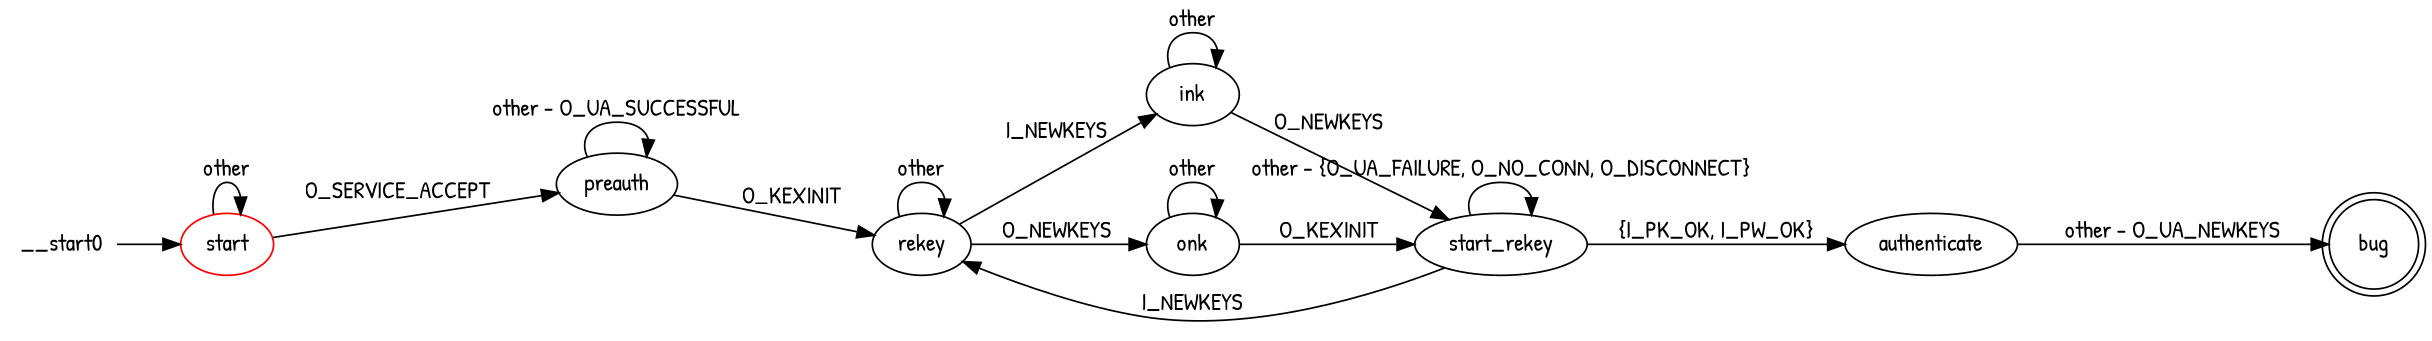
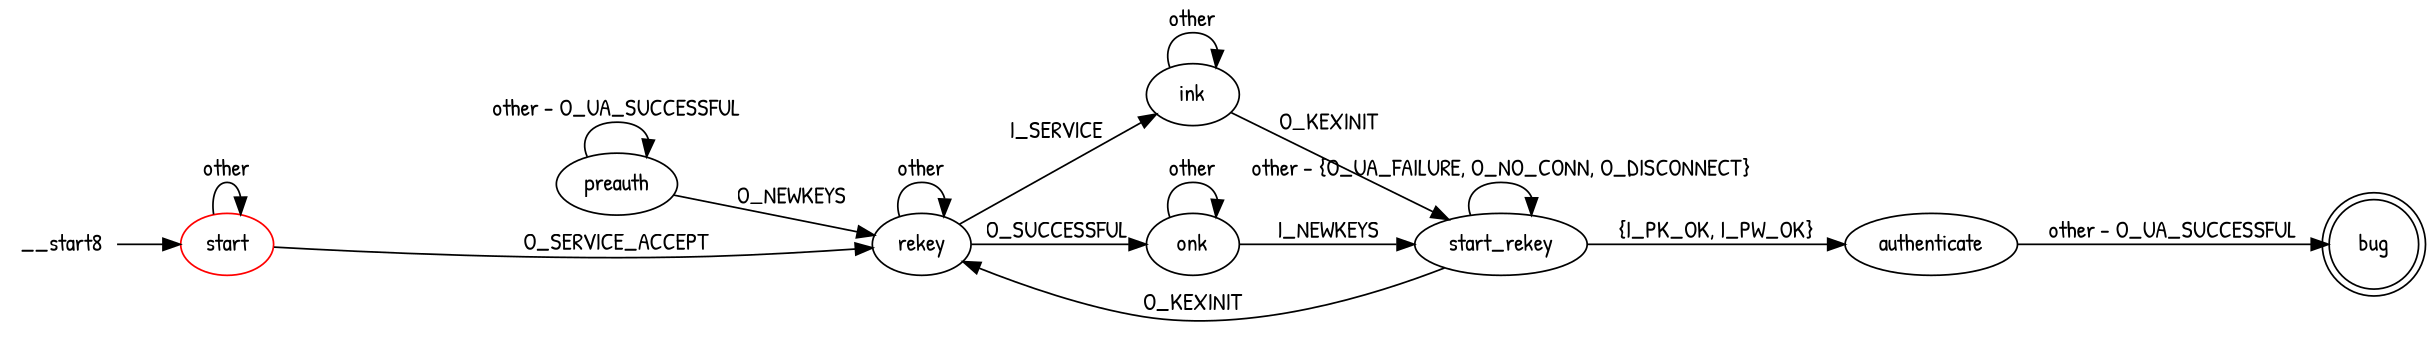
(1329, 123) -> (1329, 123)
(1057, 132) -> (1057, 132)
(792, 197) -> (792, 197)
(407, 217) -> (565, 257)
(1057, 231) -> (1057, 231)
(1329, 231) -> (1329, 231)
(2173, 231) -> (2173, 231)
(62, 244) -> (62, 244)
(1193, 304) -> (1193, 304)
